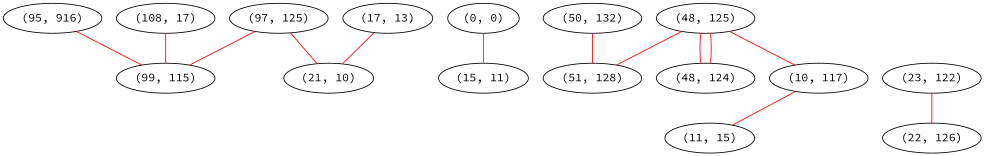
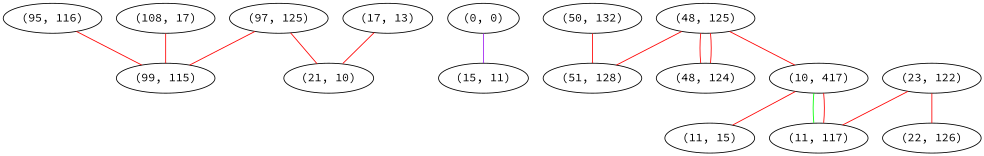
(53, 18) -> (53, 18)
(819, 78) -> (819, 78)
none -> (819, 138)
